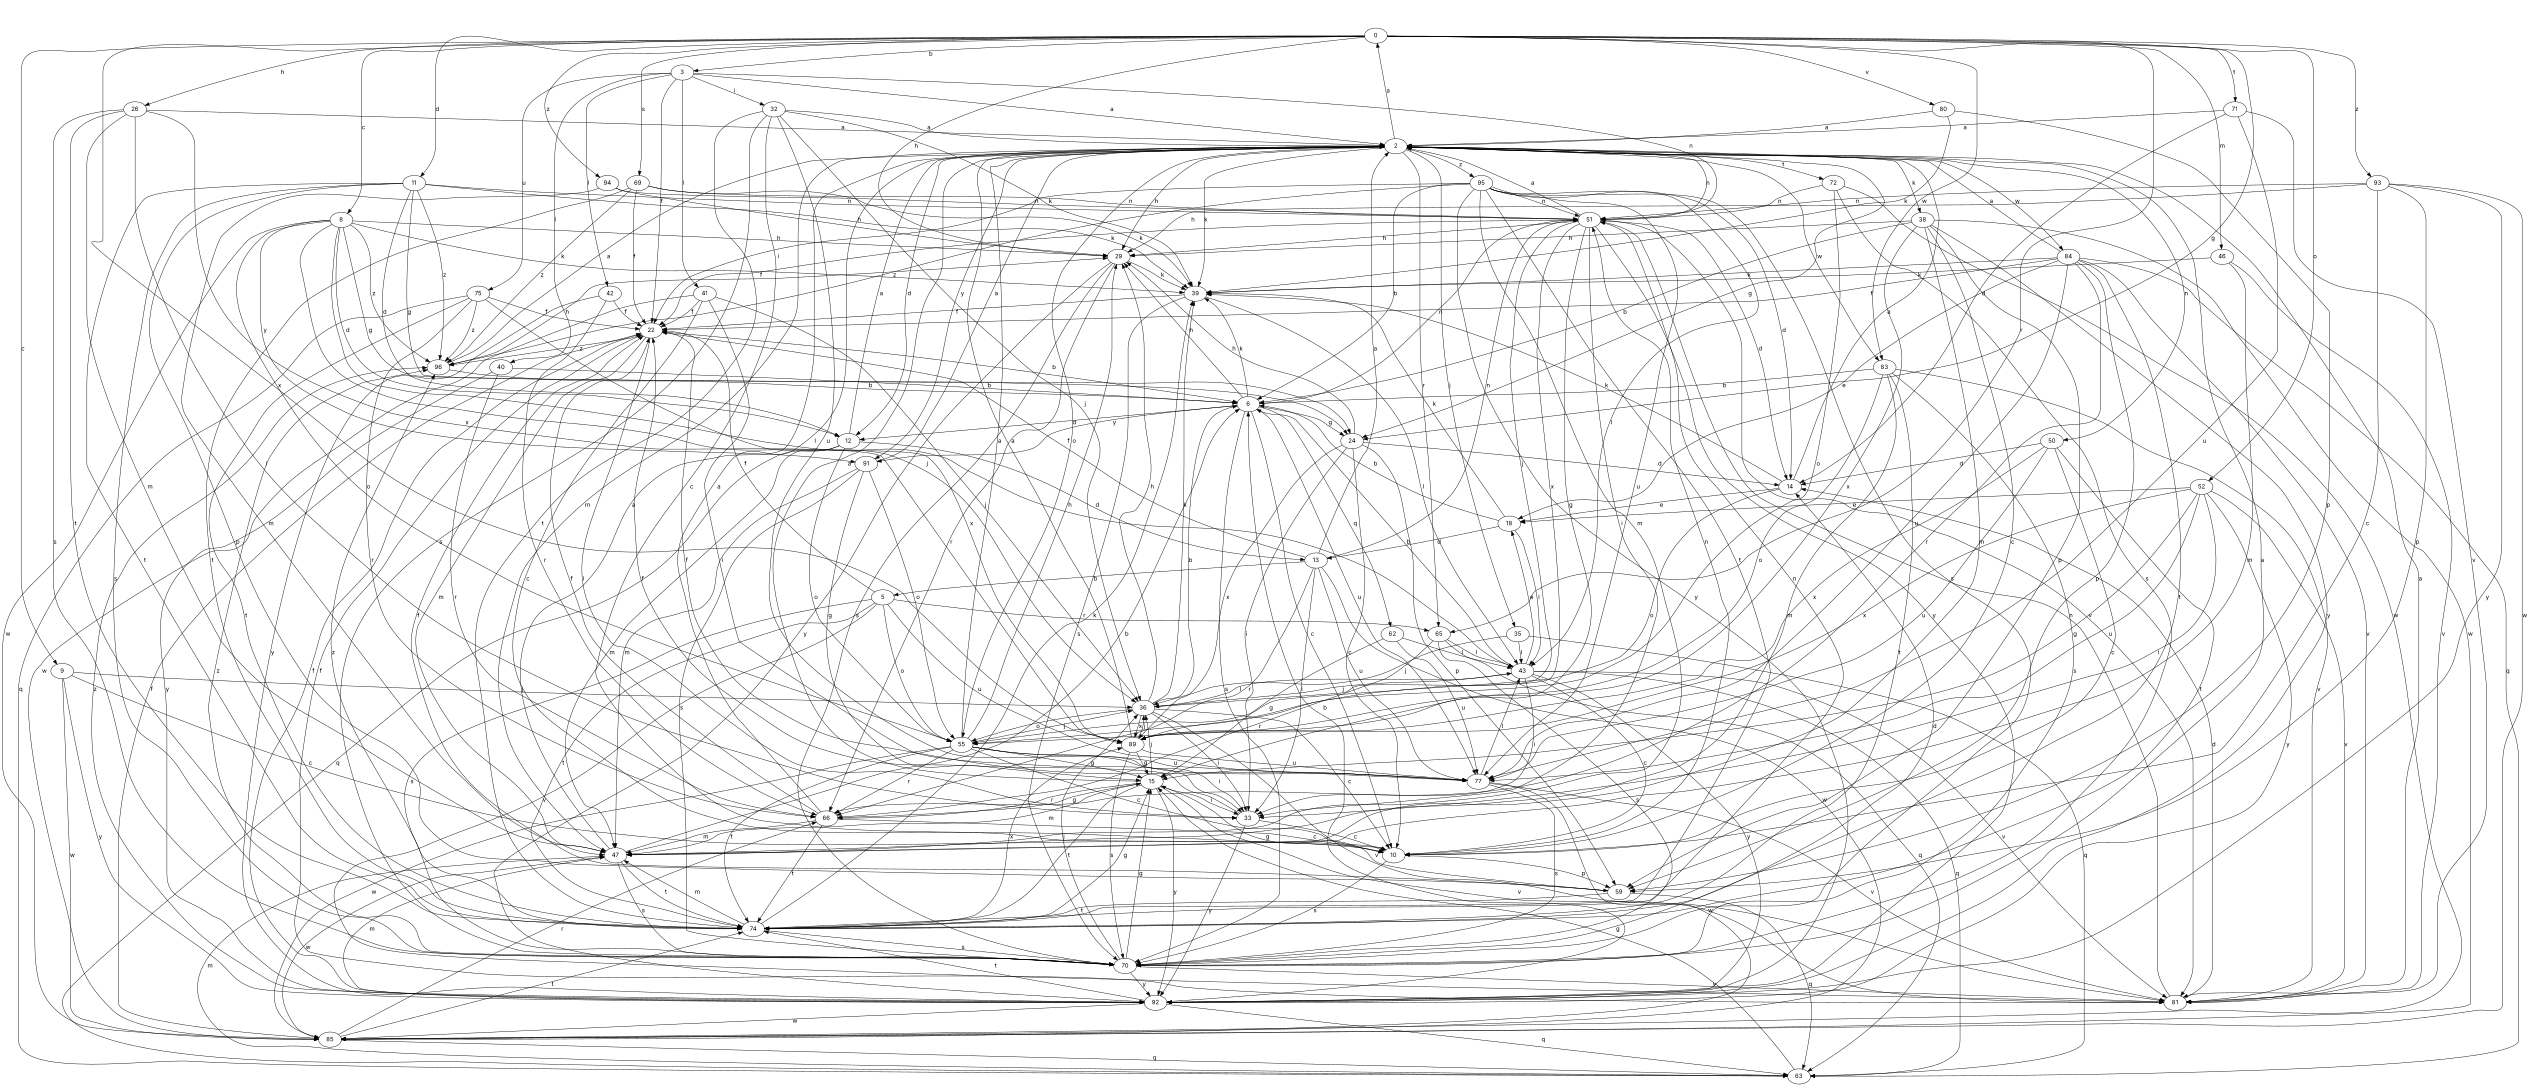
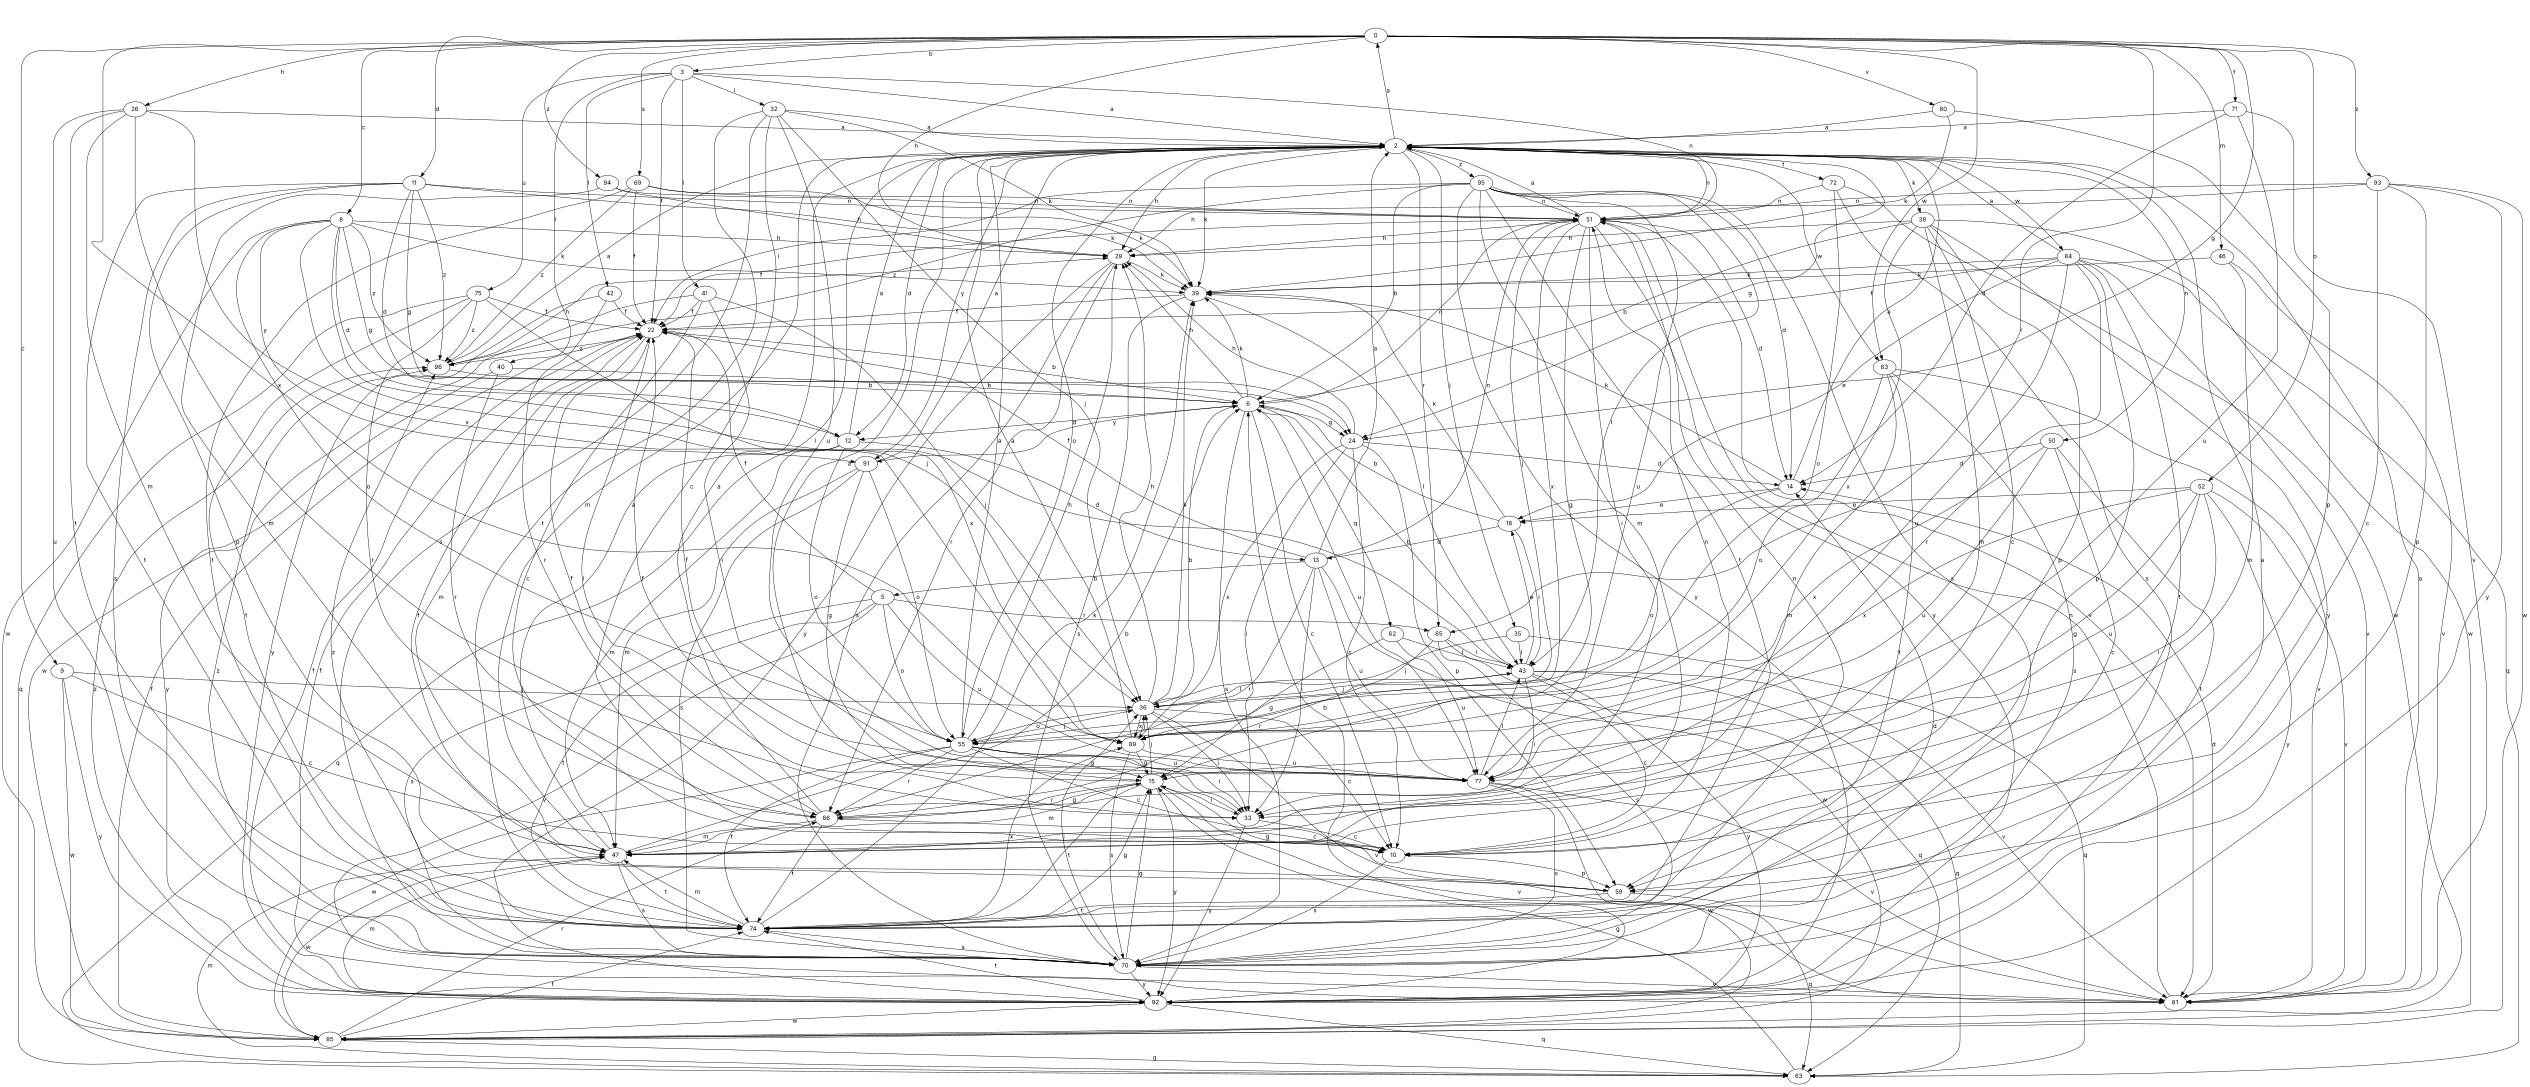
(1569, 393) -> none
(55, 542) -> (55, 542)
